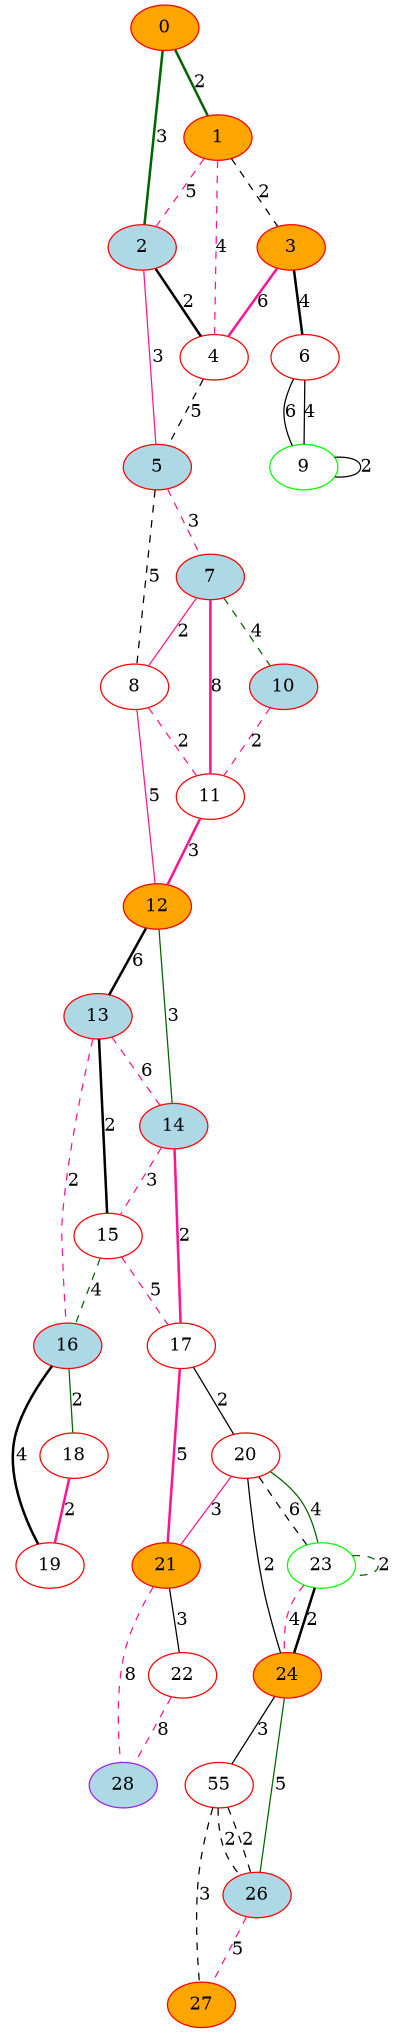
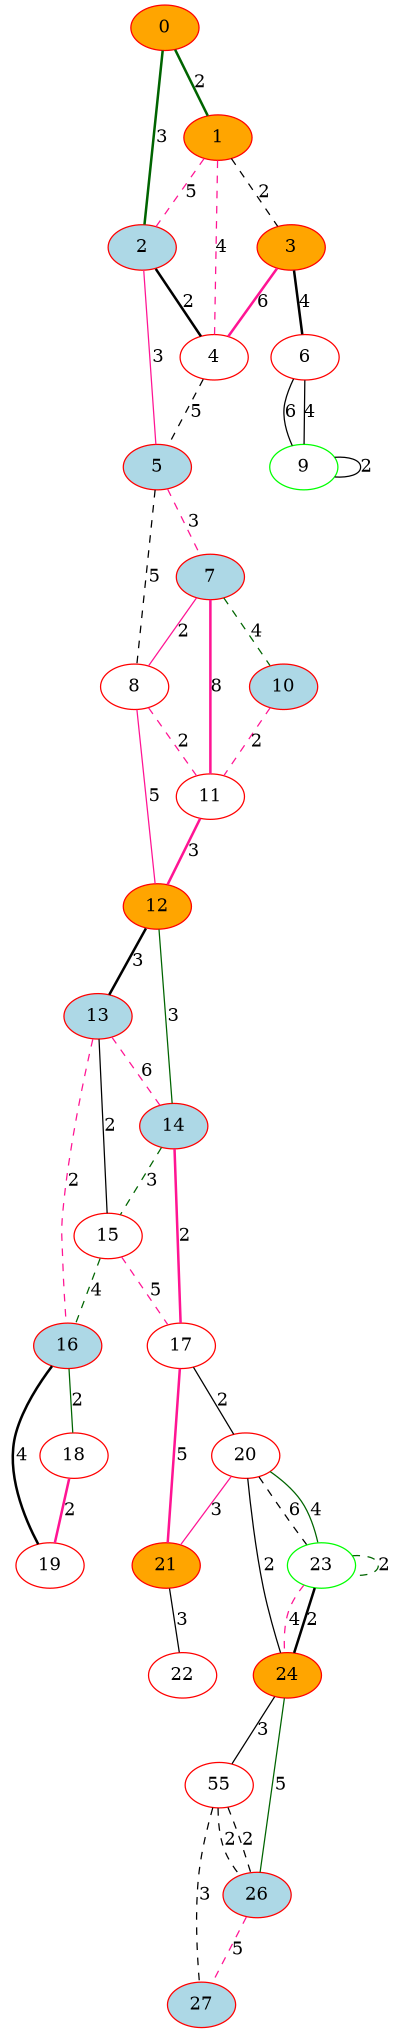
(138, 961) -> (138, 961)
(103, 1126) -> (103, 1126)
(141, 1181) -> (141, 1181)
(123, 1785) -> none
(202, 2005) -> (202, 2005)
